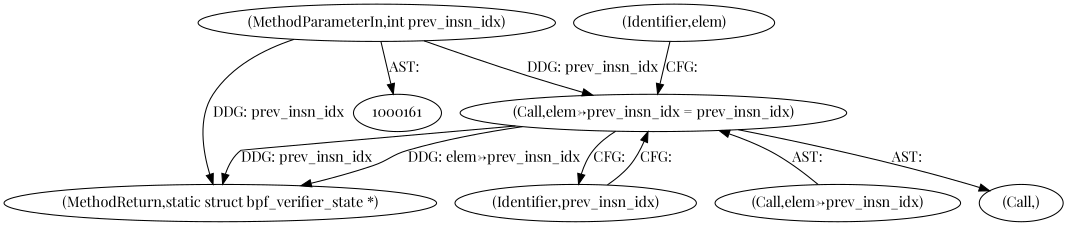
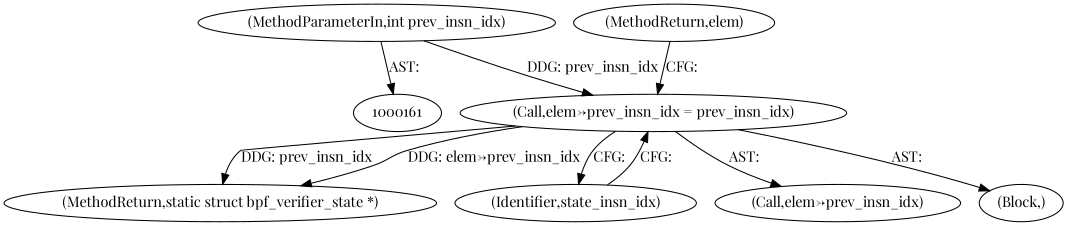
(674, 23) -> (674, 23)
(218, 88) -> none
(776, 155) -> (721, 162)
(576, 203) -> (576, 203)
(1021, 203) -> (1021, 203)
